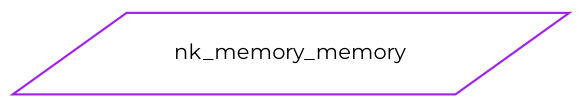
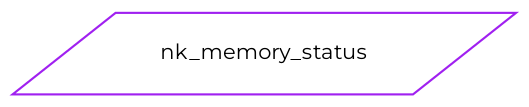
(291, 54) -> (264, 54)
